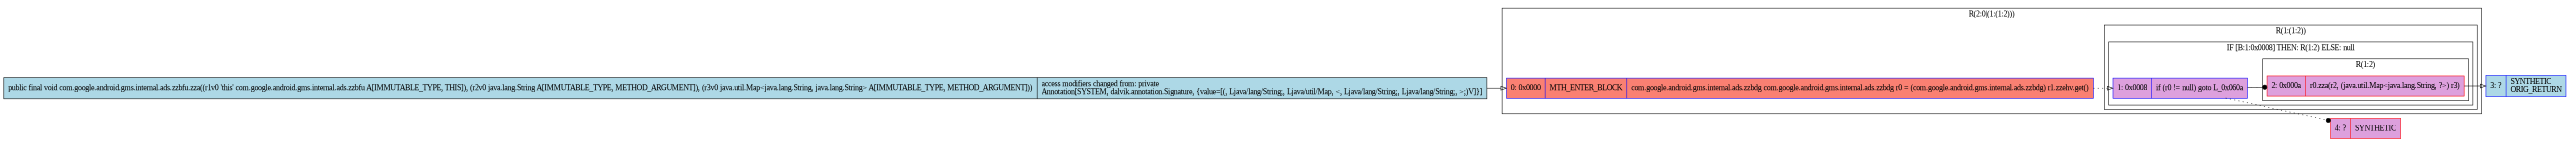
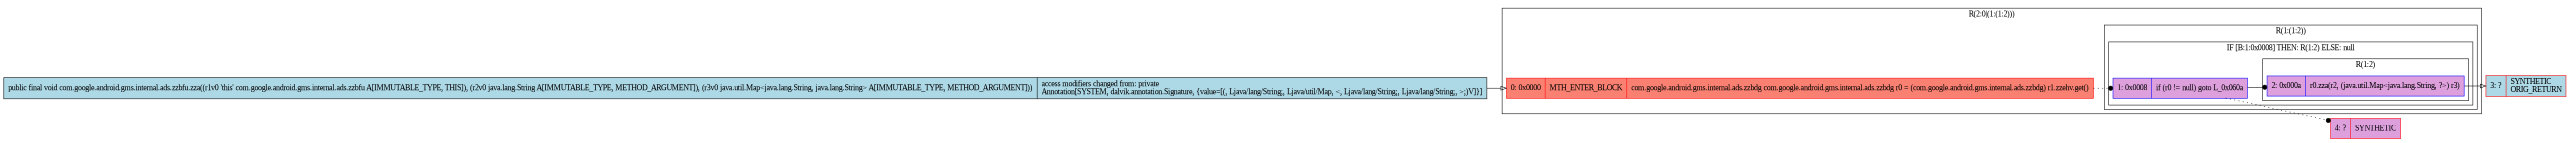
(2366, 86) -> (2366, 86)
(2526, 86) -> (2526, 86)
(1800, 88) -> (1800, 88)
(2101, 88) -> (2101, 88)
